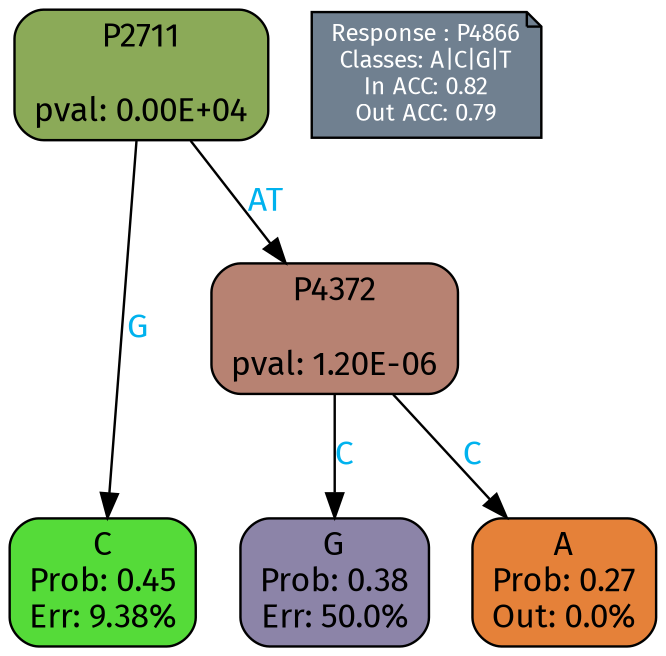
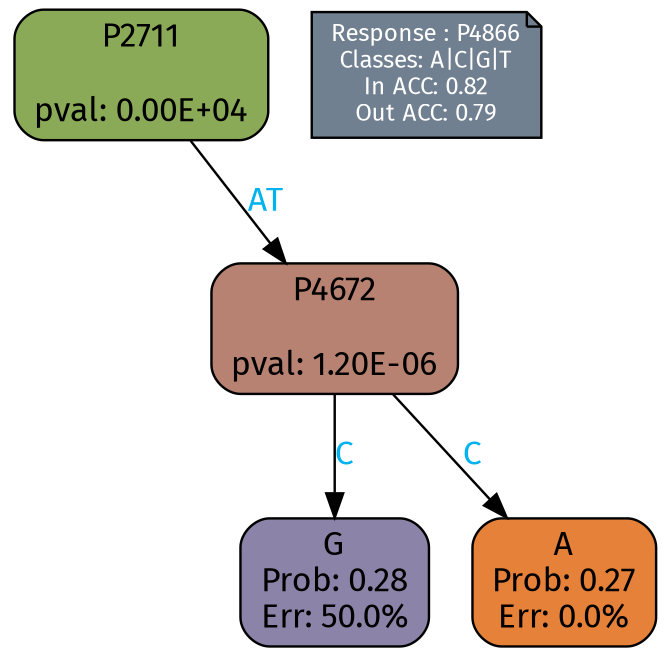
(335, 329) -> (335, 329)
(103, 582) -> none
(335, 582) -> (335, 582)
(564, 582) -> (564, 582)
